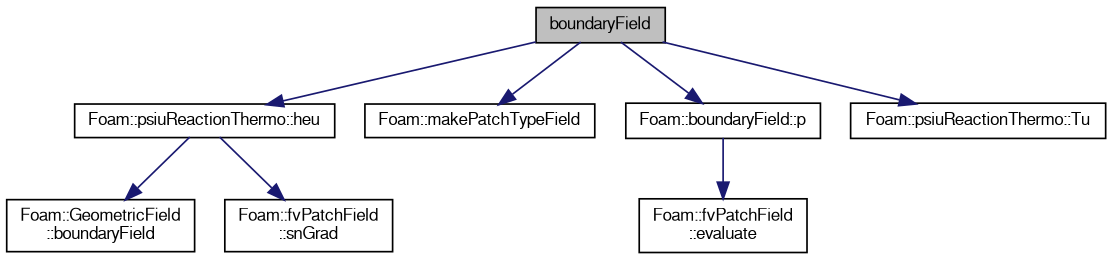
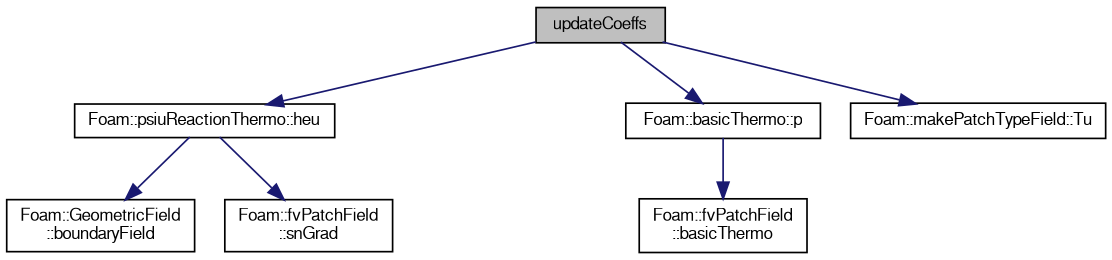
(601, 25) -> (601, 25)
(480, 121) -> none
(723, 121) -> (723, 121)
(978, 121) -> (978, 121)
(723, 226) -> (723, 226)
